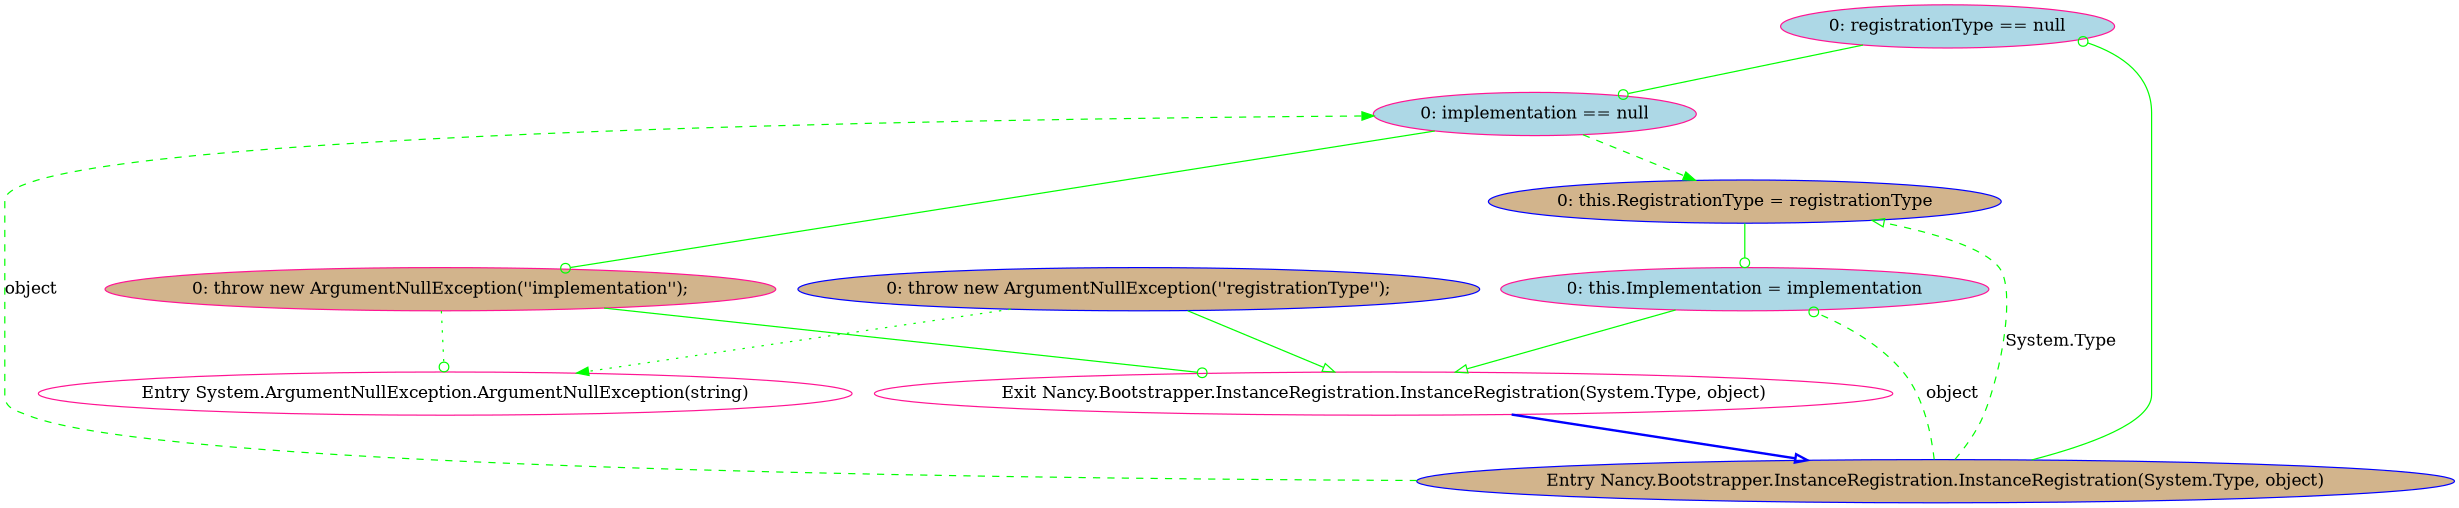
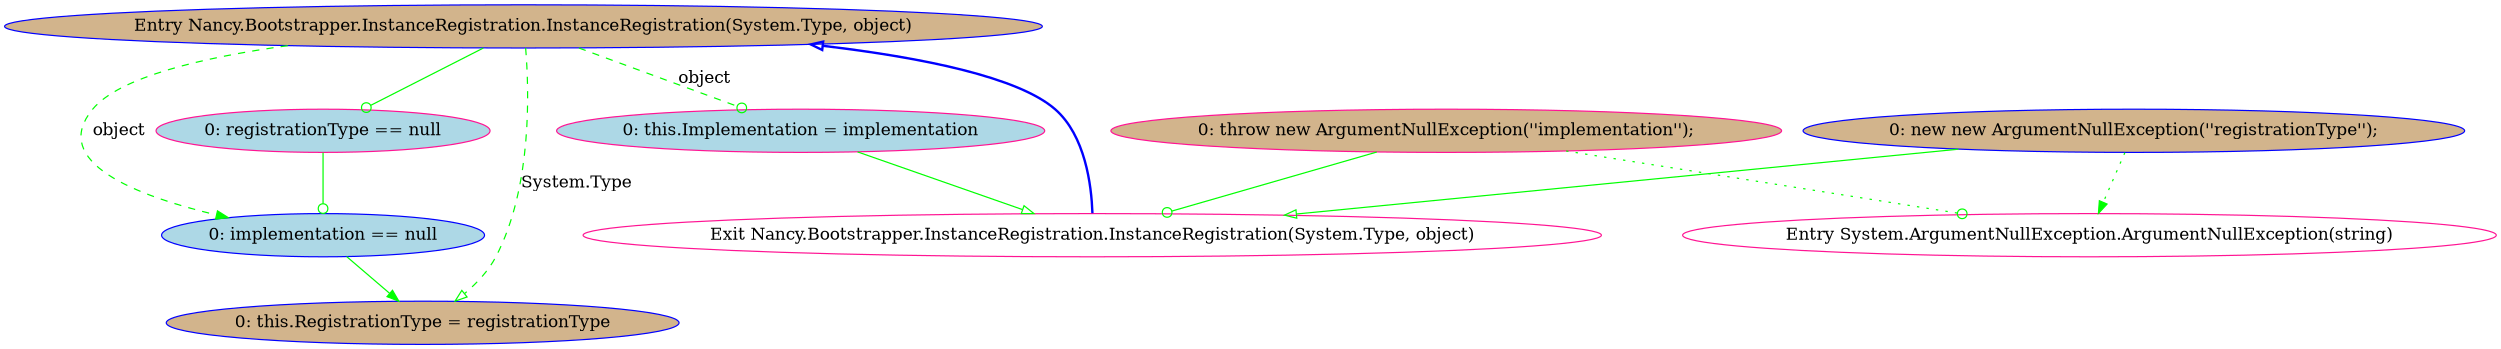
(1535, 114) -> (323, 235)
(1633, 155) -> (368, 275)
(1003, 199) -> none
(1745, 241) -> none
(1139, 289) -> (2134, 131)
